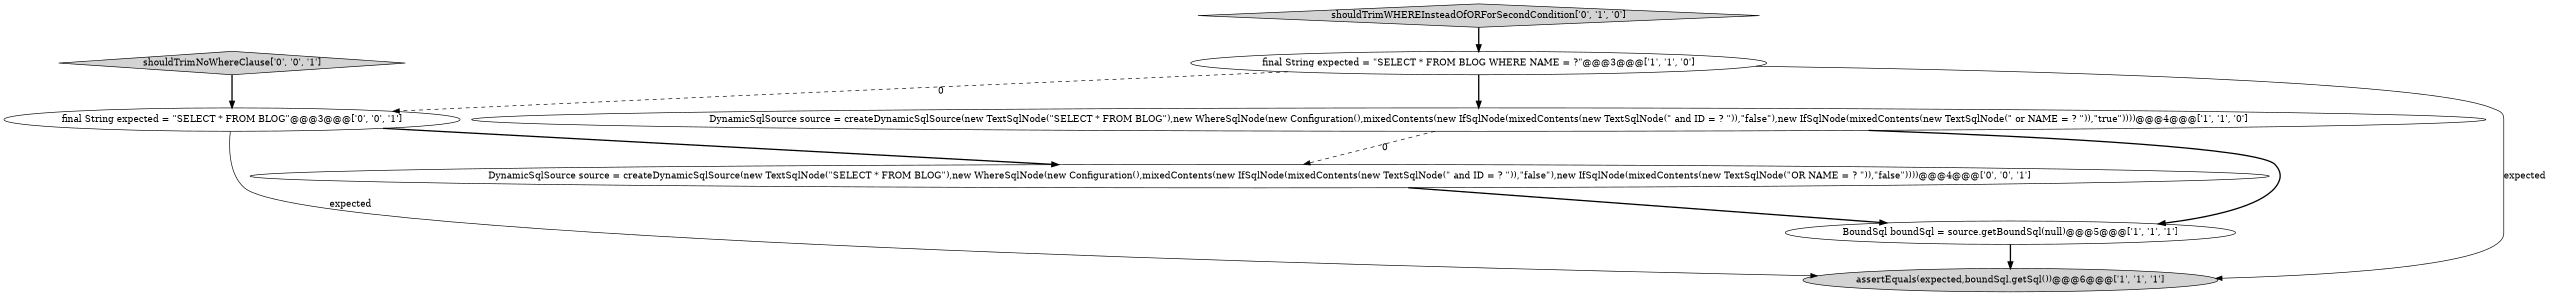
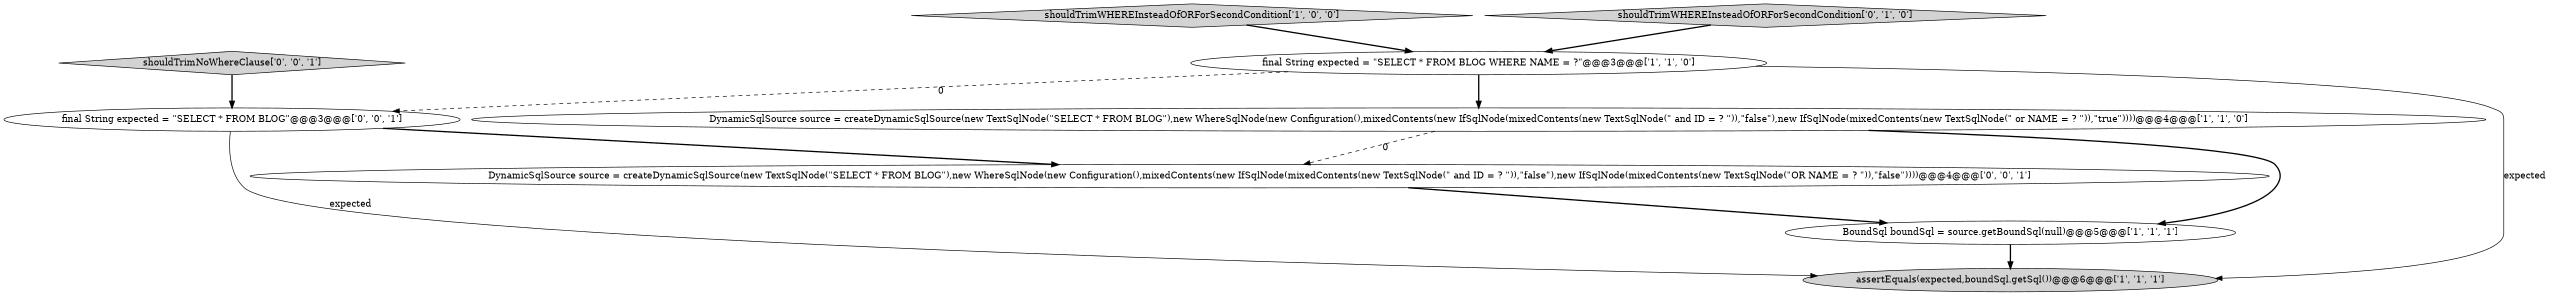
none -> (1192, 16)
